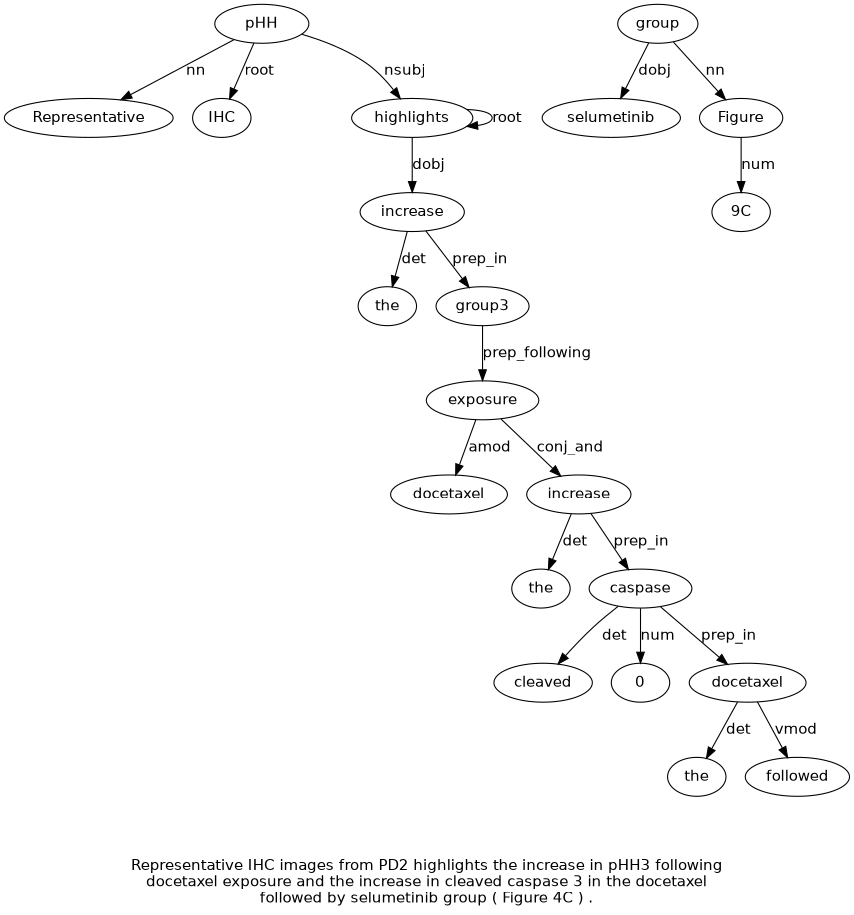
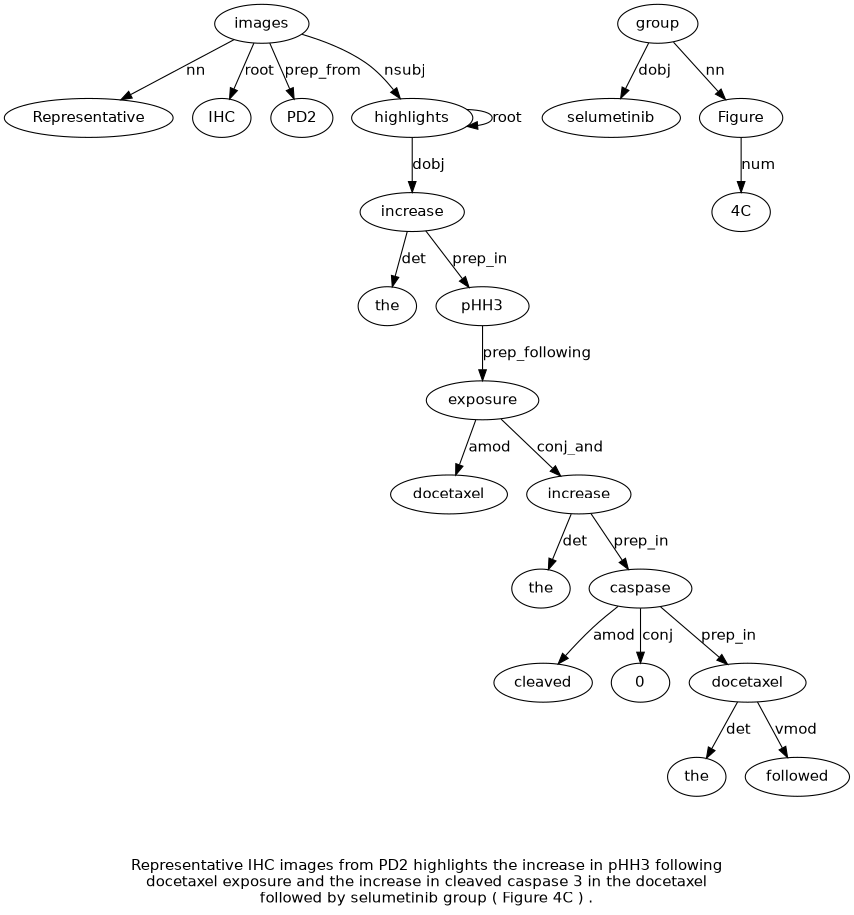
(262, 24) -> (262, 24)
none -> (302, 118)
(741, 212) -> (741, 212)
(483, 306) -> (483, 306)
(615, 636) -> (615, 636)
(658, 636) -> (658, 636)
